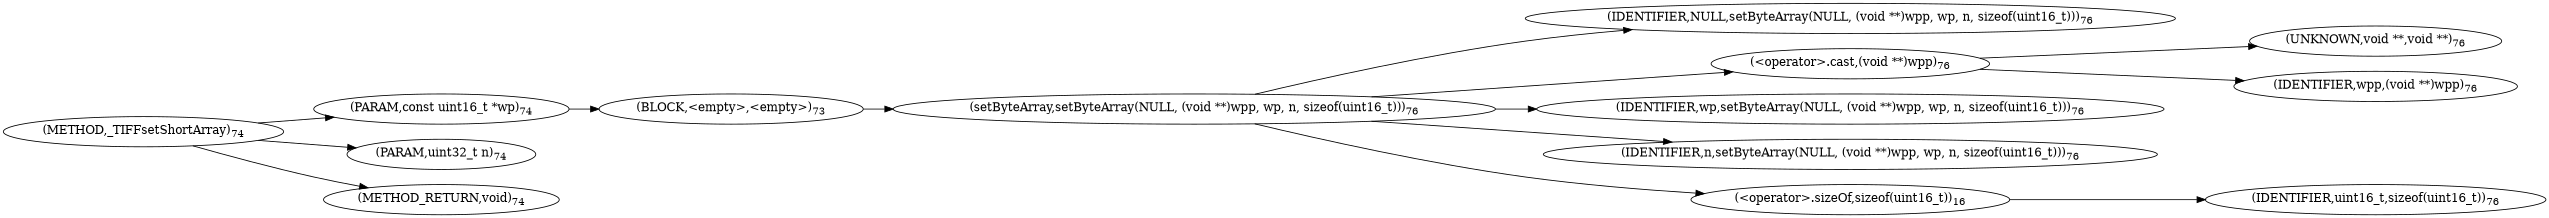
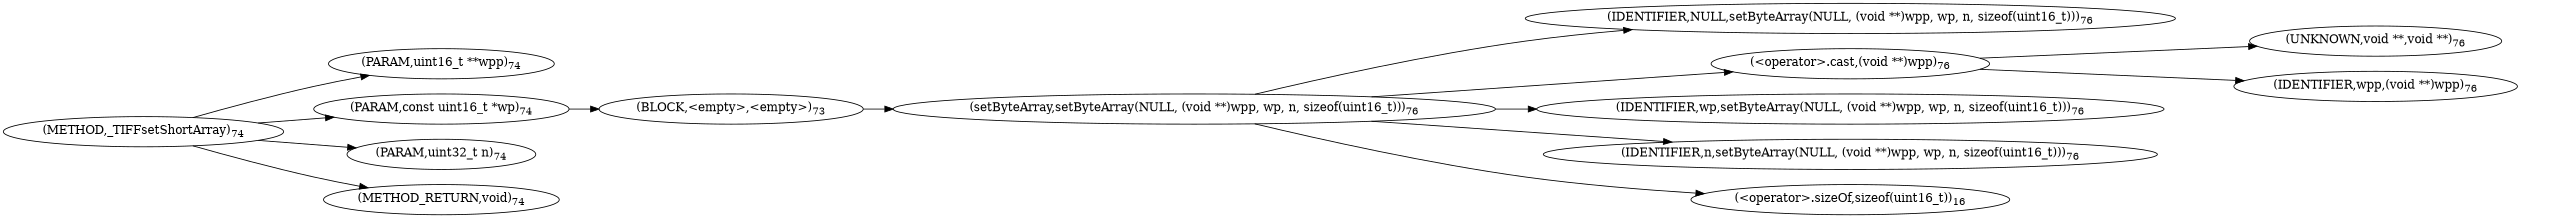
none -> (441, 64)
(2376, 200) -> none
